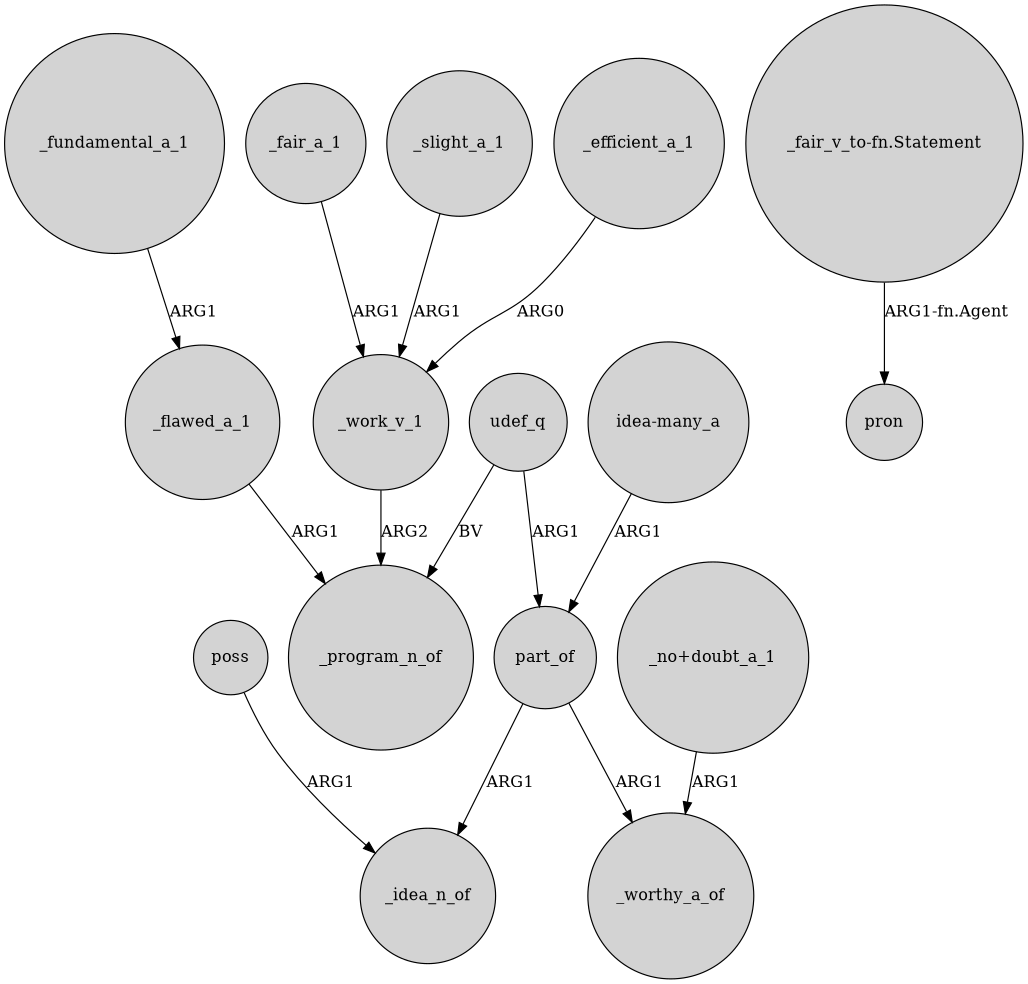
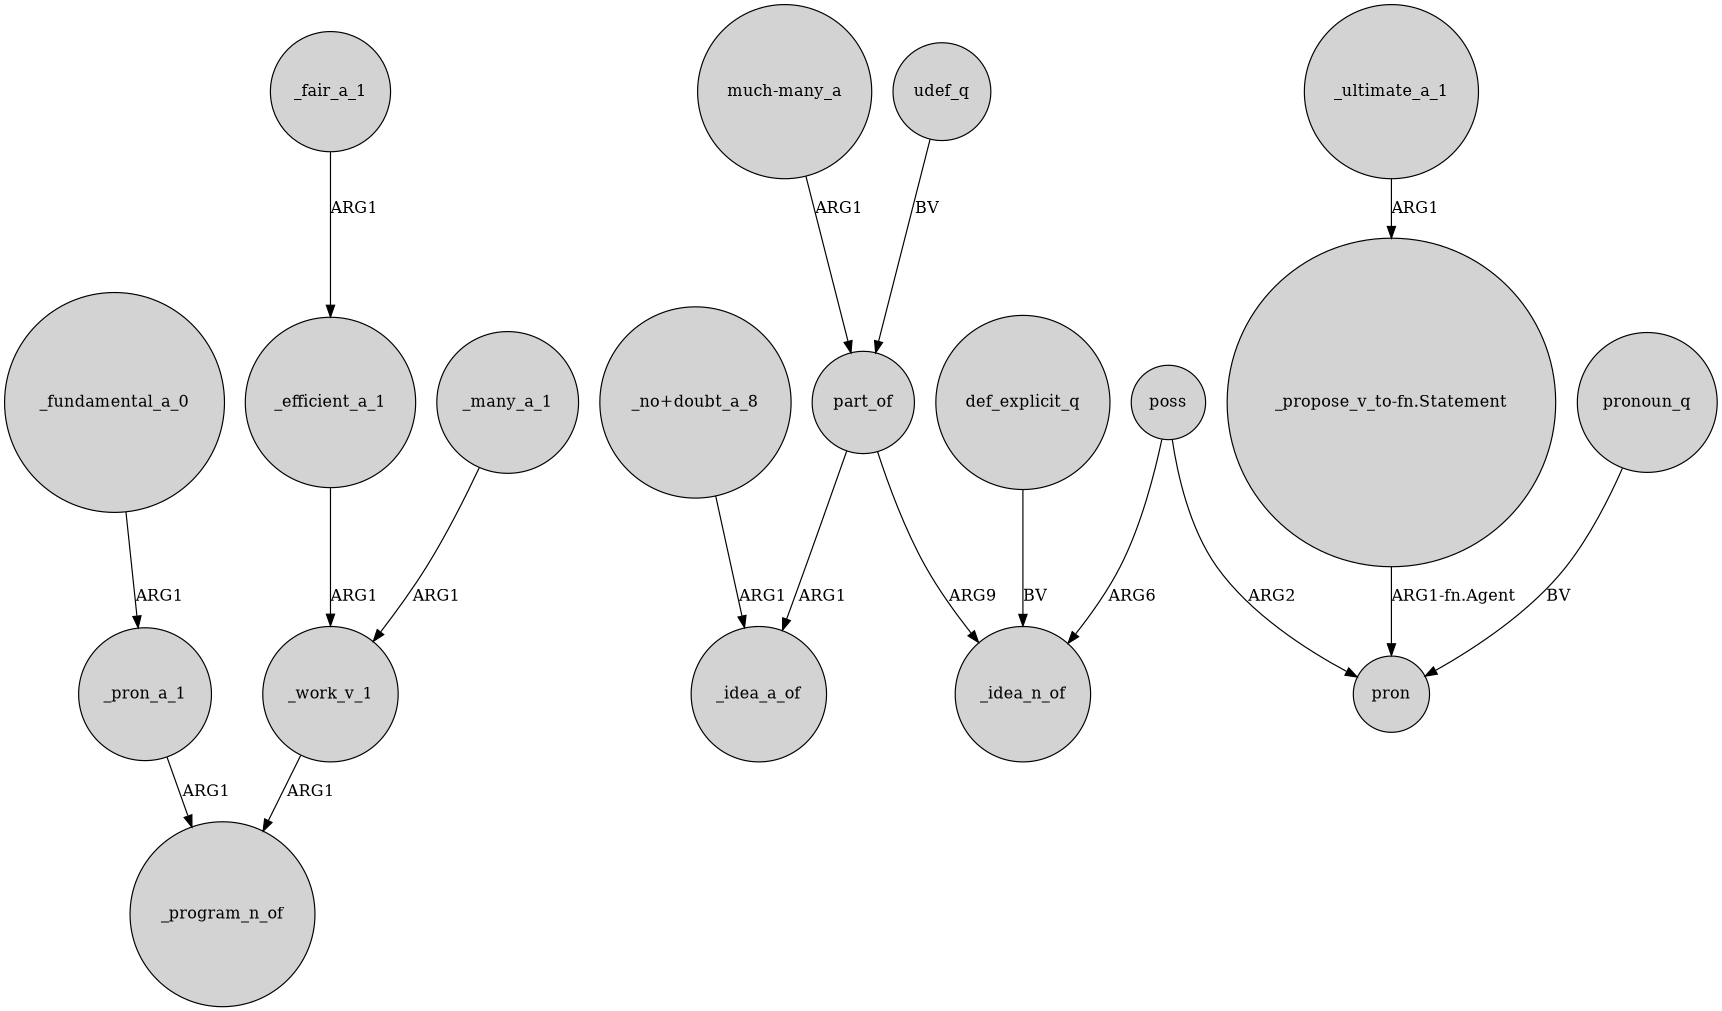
none -> (1391, 92)
(115, 144) -> (115, 402)
(460, 144) -> (508, 402)
(884, 144) -> (1391, 402)
(341, 273) -> (330, 229)
(541, 312) -> (355, 596)
none -> (1023, 402)
none -> (1647, 402)
(203, 422) -> (145, 694)
(668, 422) -> (785, 92)
(464, 516) -> none
(405, 532) -> (311, 792)
(556, 532) -> (927, 209)
none -> (1227, 579)
(713, 658) -> (695, 402)
(331, 783) -> (1133, 596)
(511, 783) -> (973, 596)
(671, 896) -> (759, 694)
